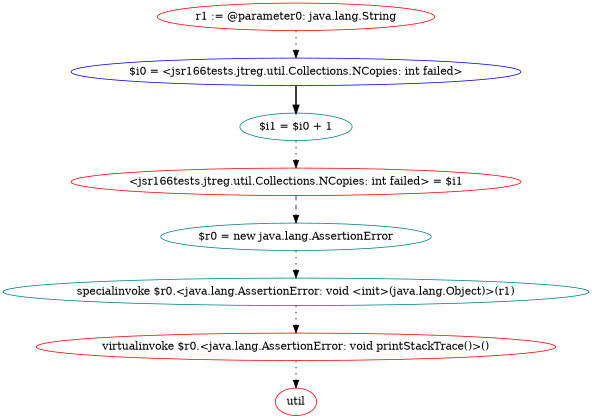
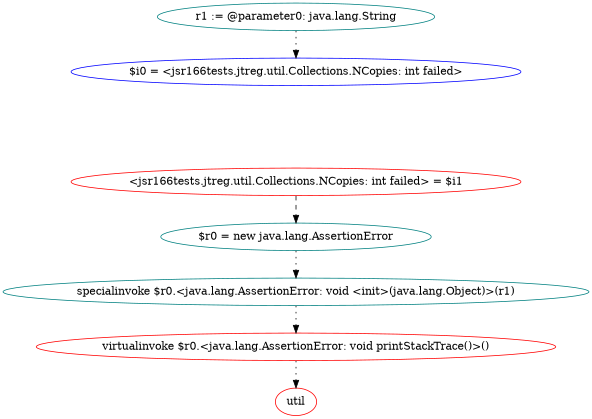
(296, 17) -> (296, 17)
(296, 127) -> none
